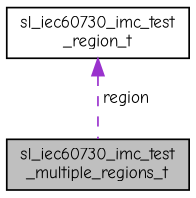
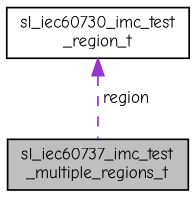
(98, 165) -> (98, 165)
